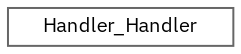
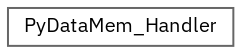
(121, 27) -> (121, 27)
